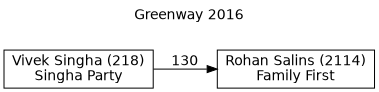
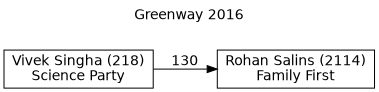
(79, 69) -> (79, 69)
